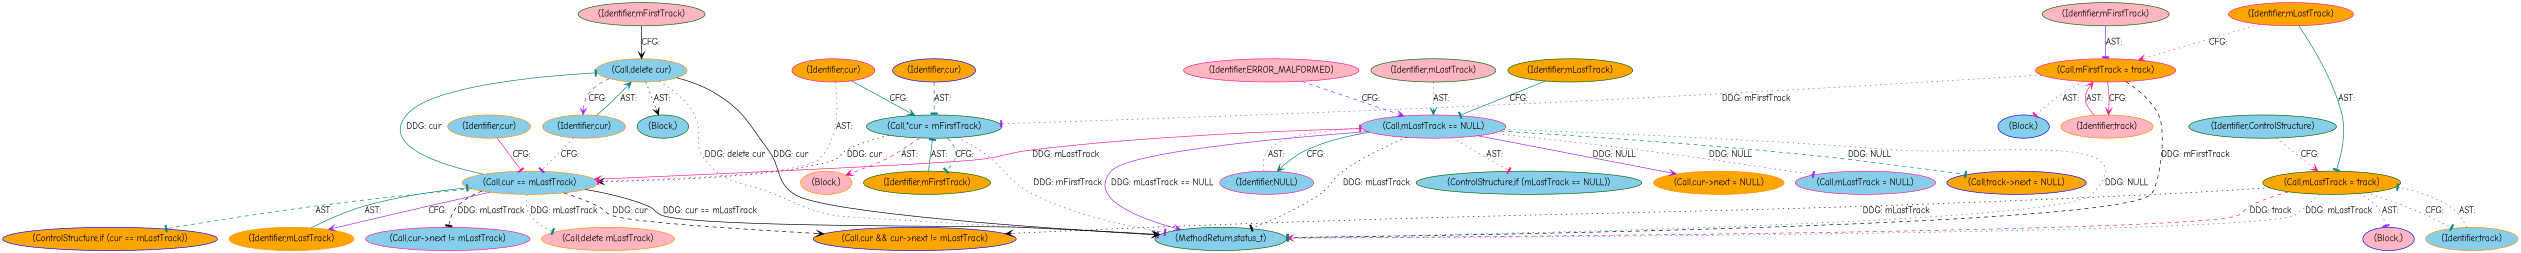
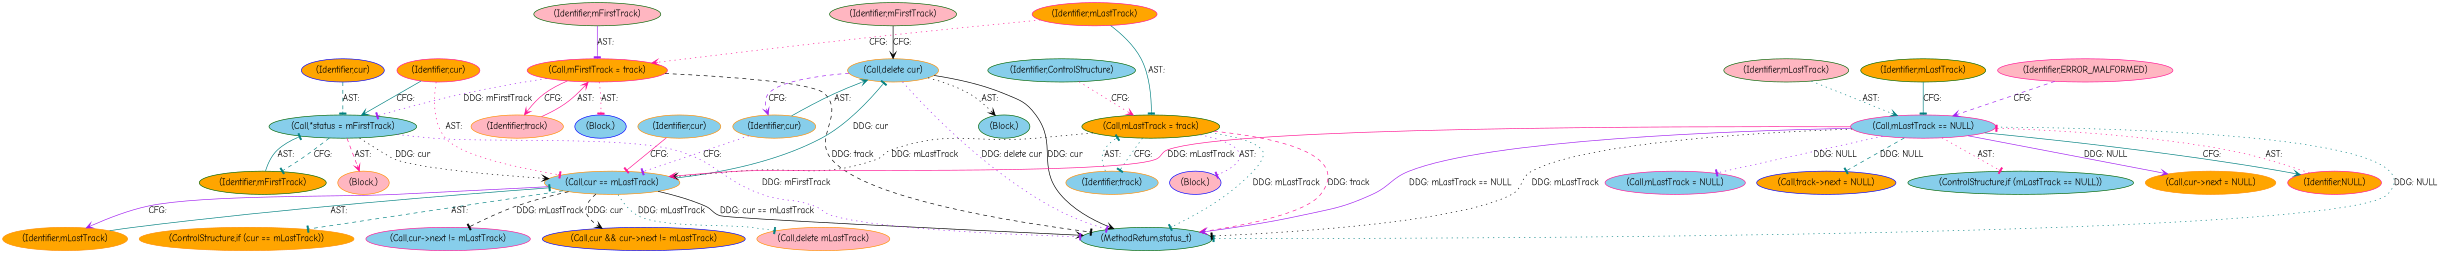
(934, 127) -> (343, 127)
(2195, 155) -> (853, 155)
(1267, 183) -> (2335, 183)
(1641, 212) -> (885, 154)
(110, 239) -> (247, 239)
